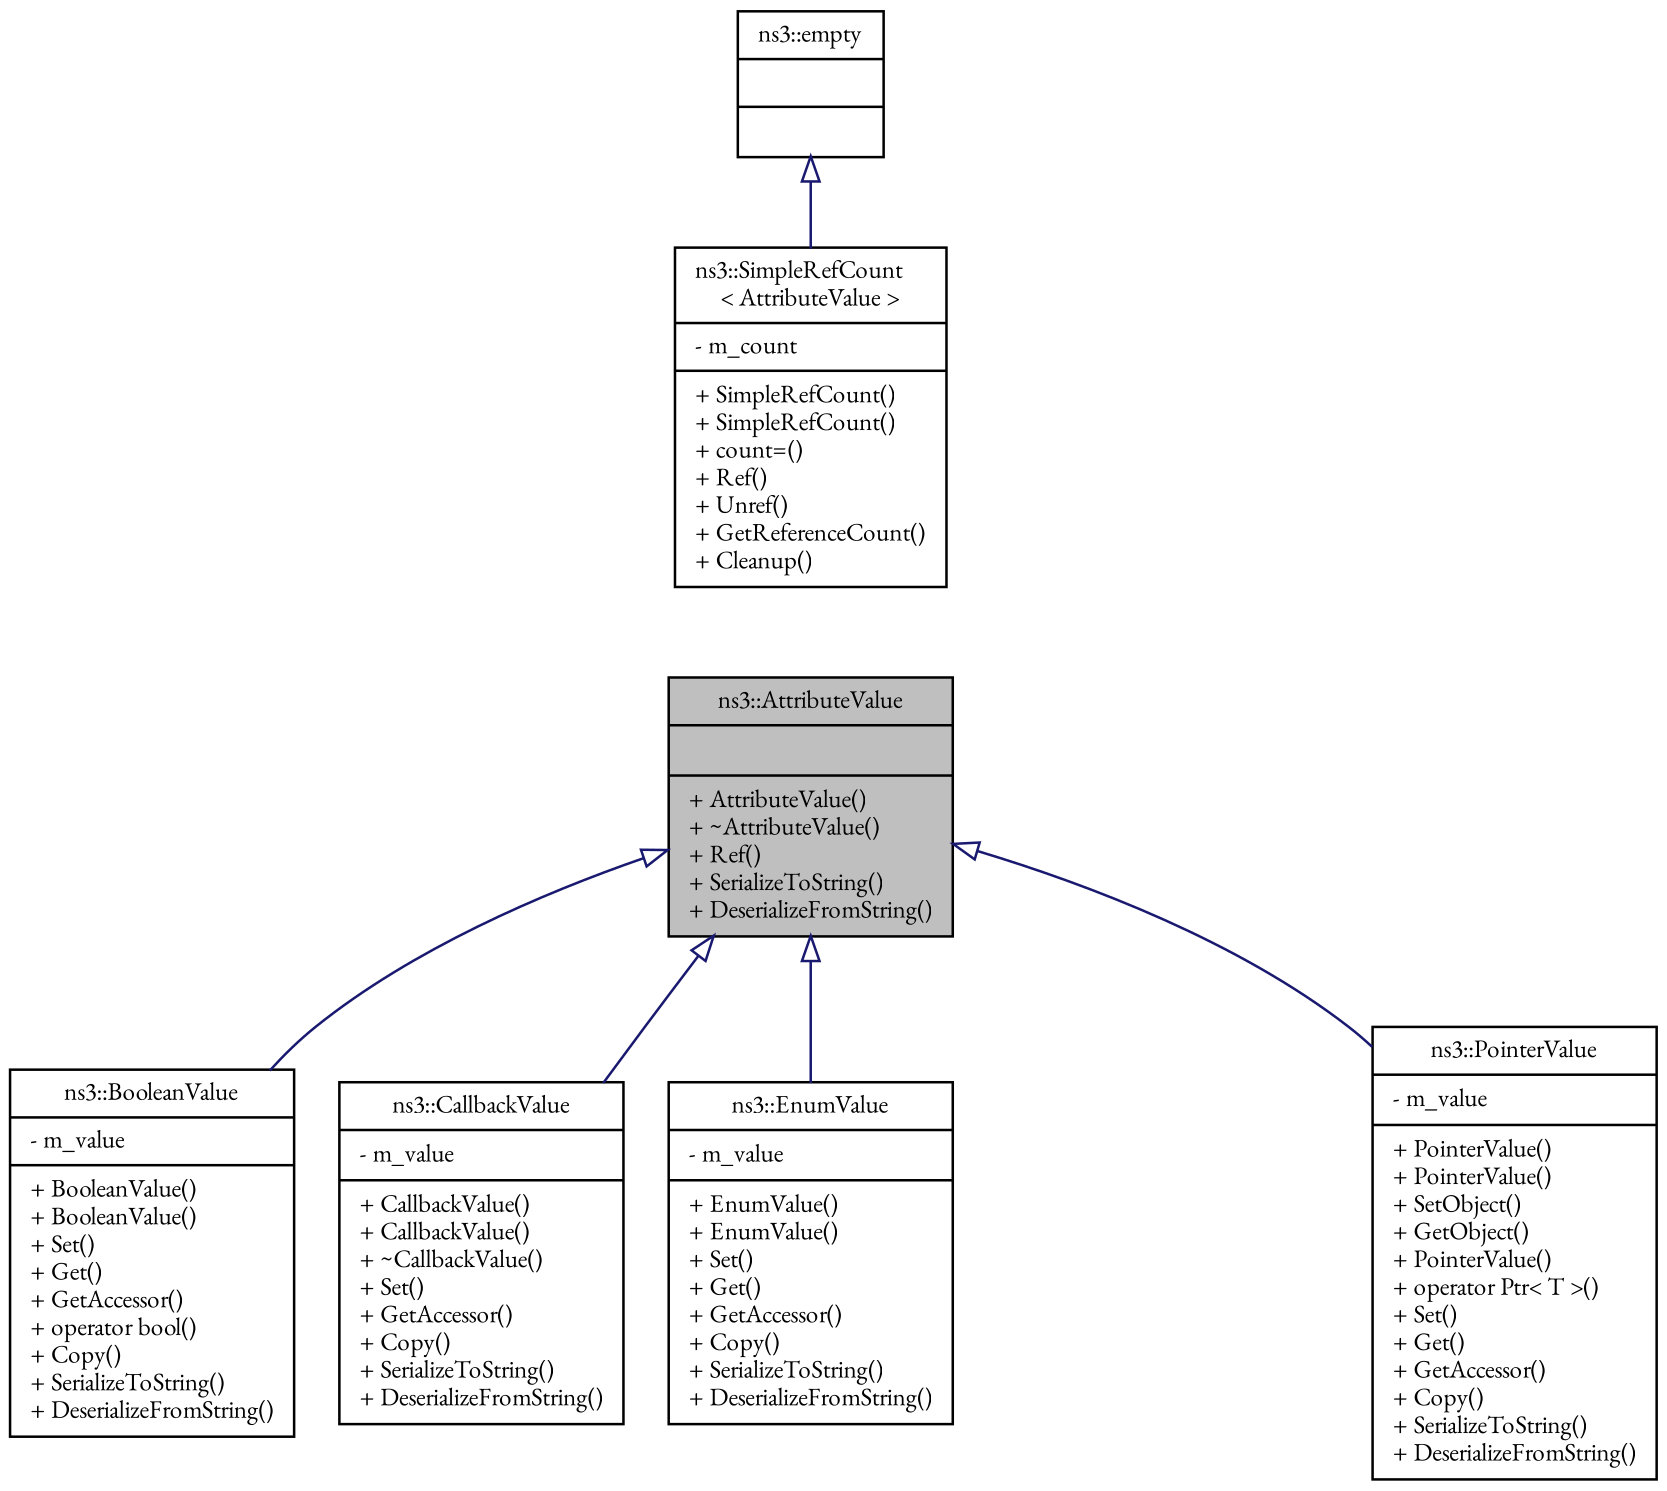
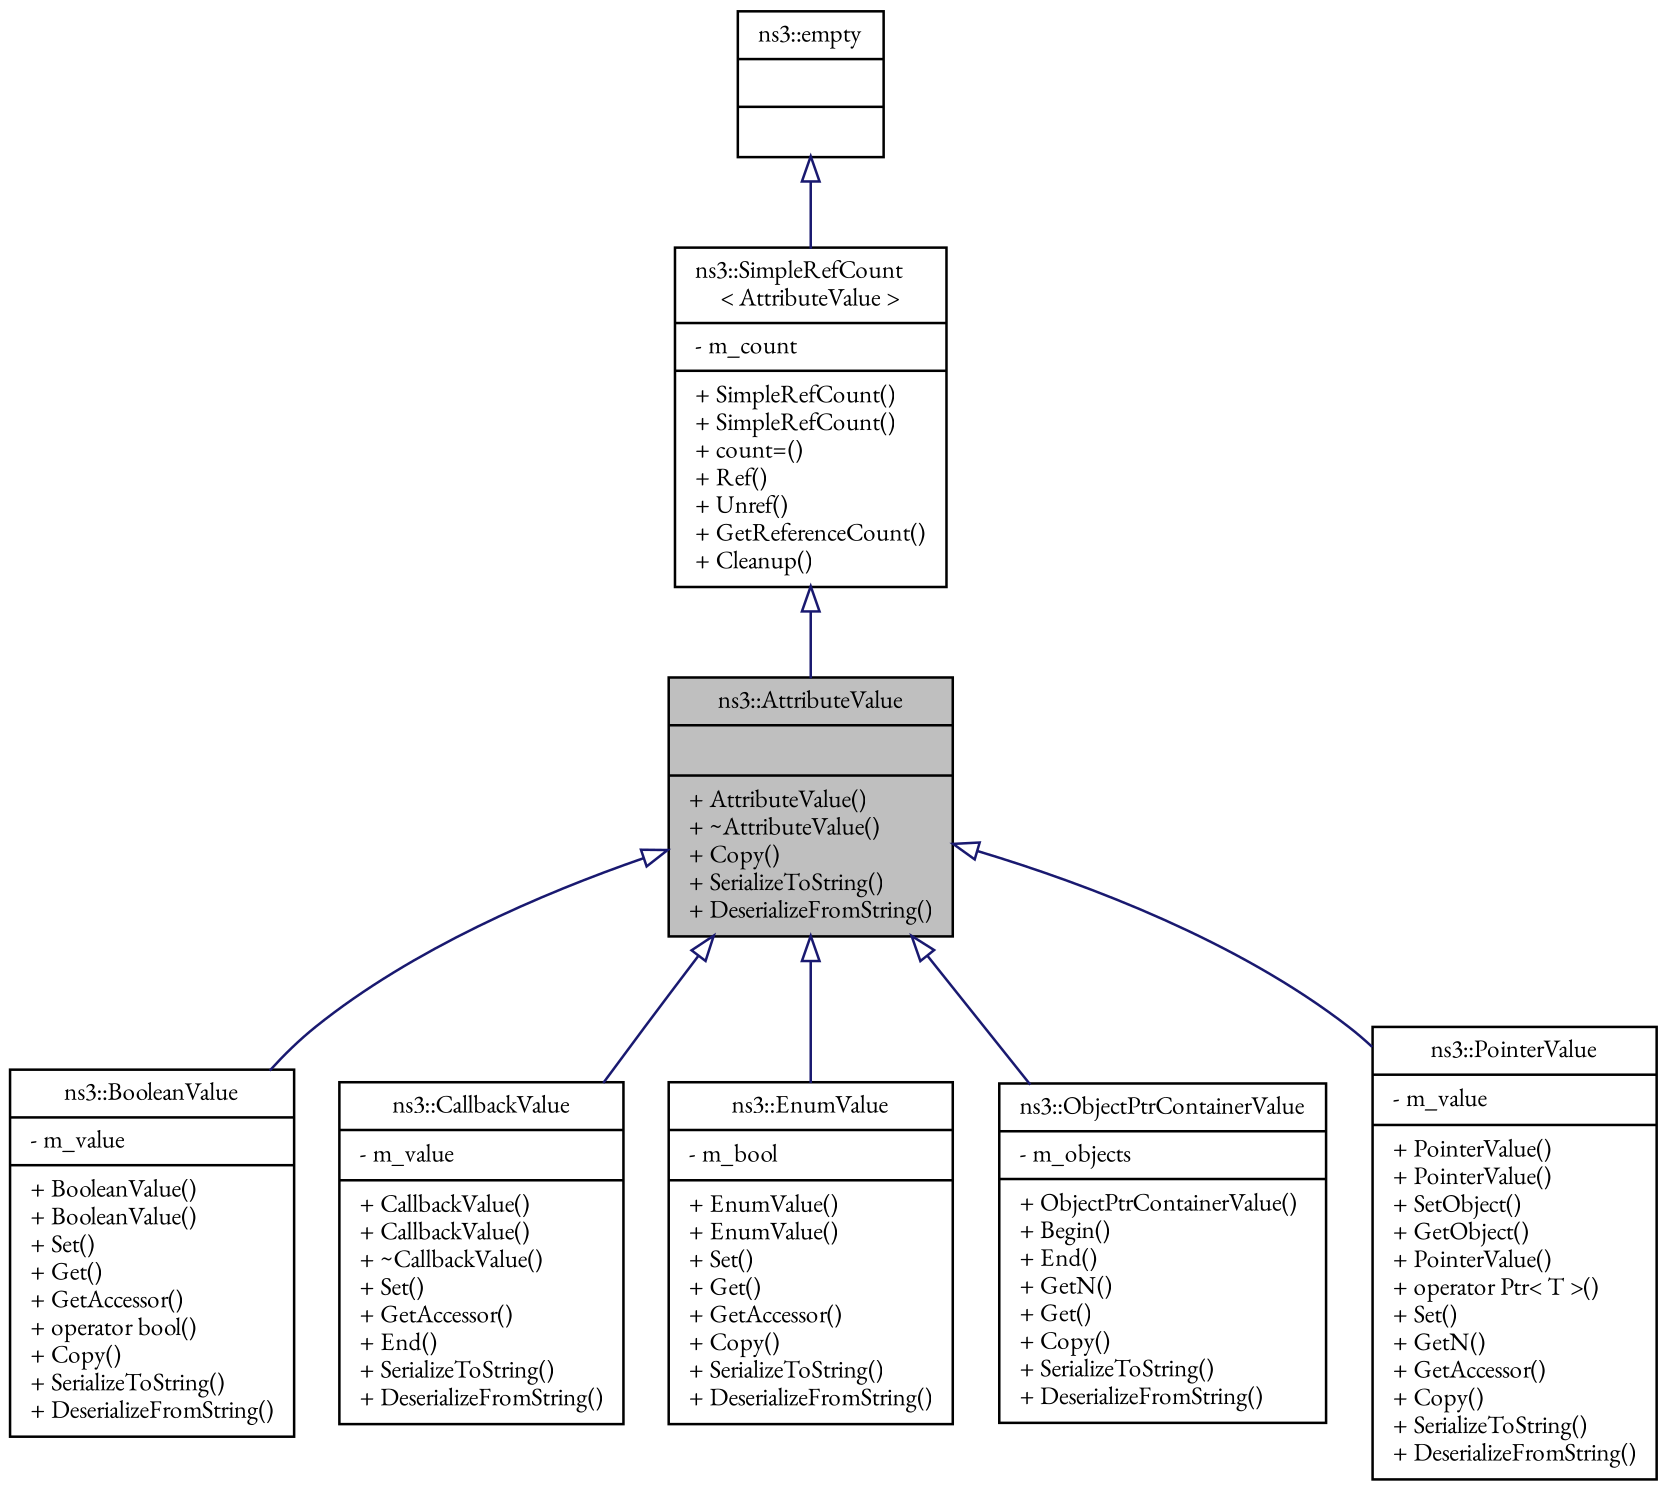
none -> (811, 645)
(725, 855) -> (735, 855)
(737, 1154) -> (734, 1154)
none -> (1163, 1253)
(406, 1342) -> (398, 1342)
(1429, 1342) -> (1439, 1342)
